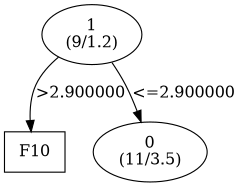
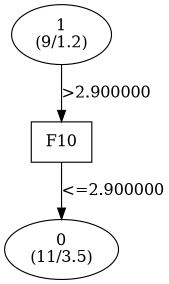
(126, 86) -> (62, 185)
